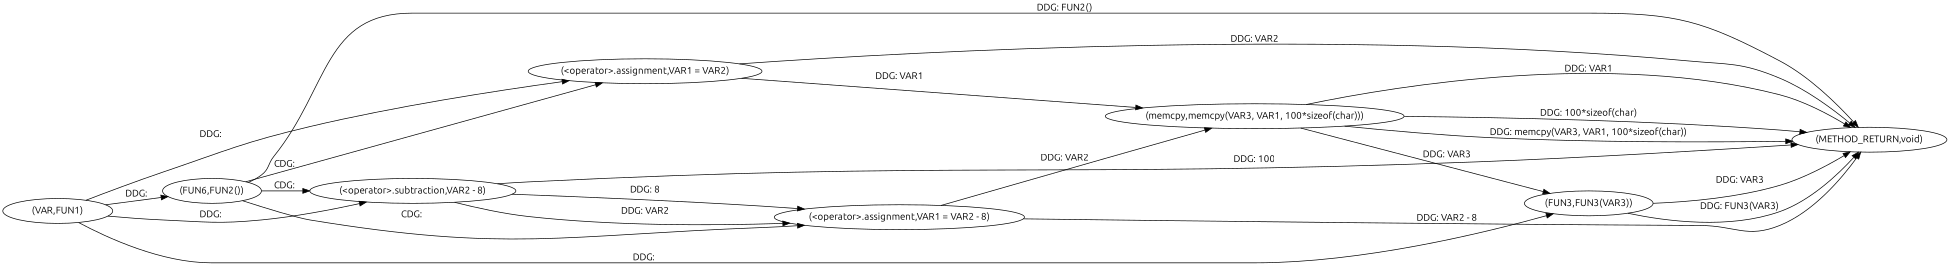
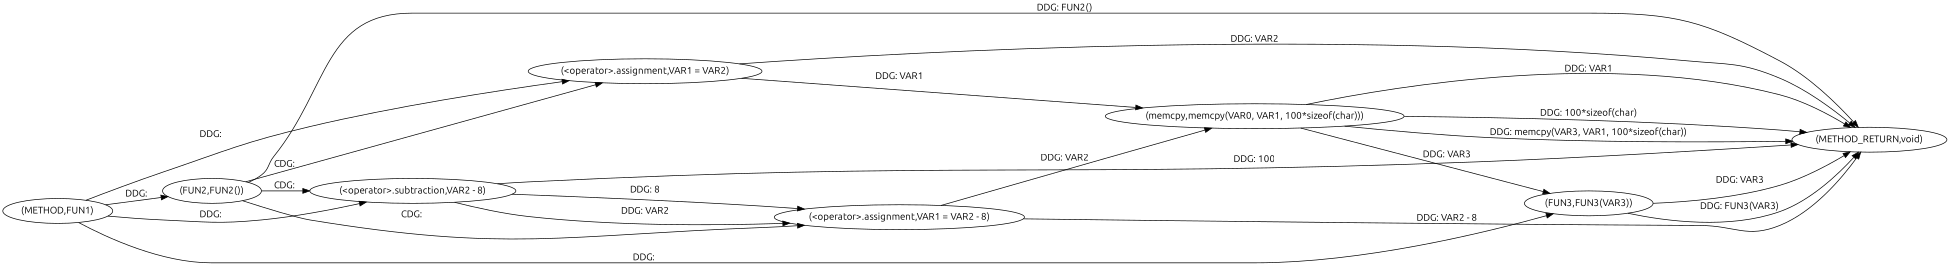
(1255, 116) -> (1255, 116)
(212, 191) -> (212, 191)
(58, 211) -> (58, 211)
